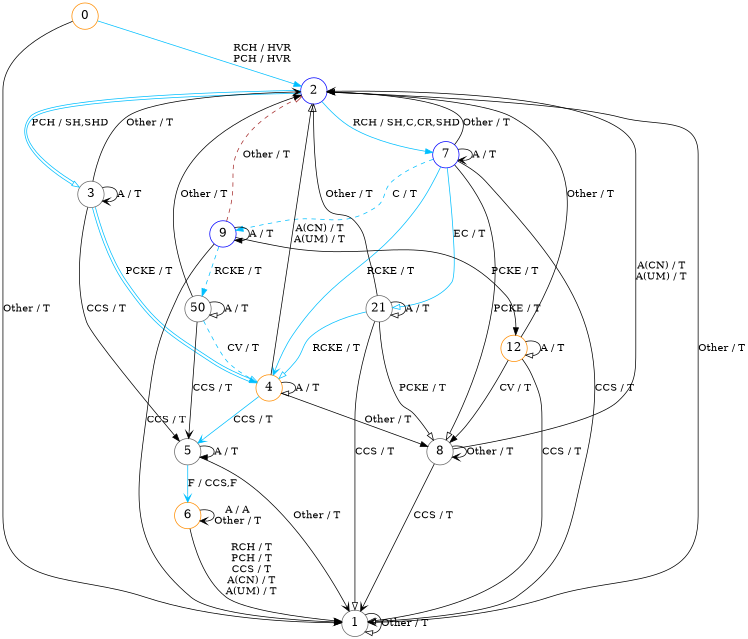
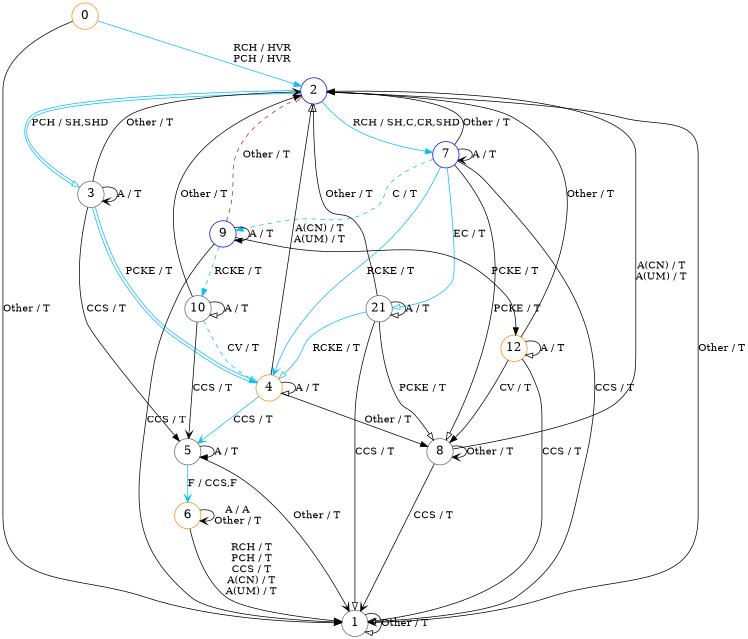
(636, 206) -> (636, 206)
(198, 309) -> (198, 309)
